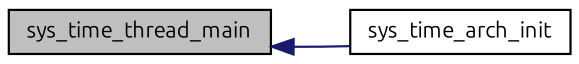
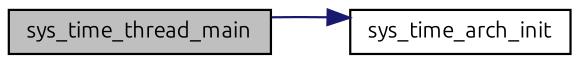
(322, 47) -> (299, 17)
